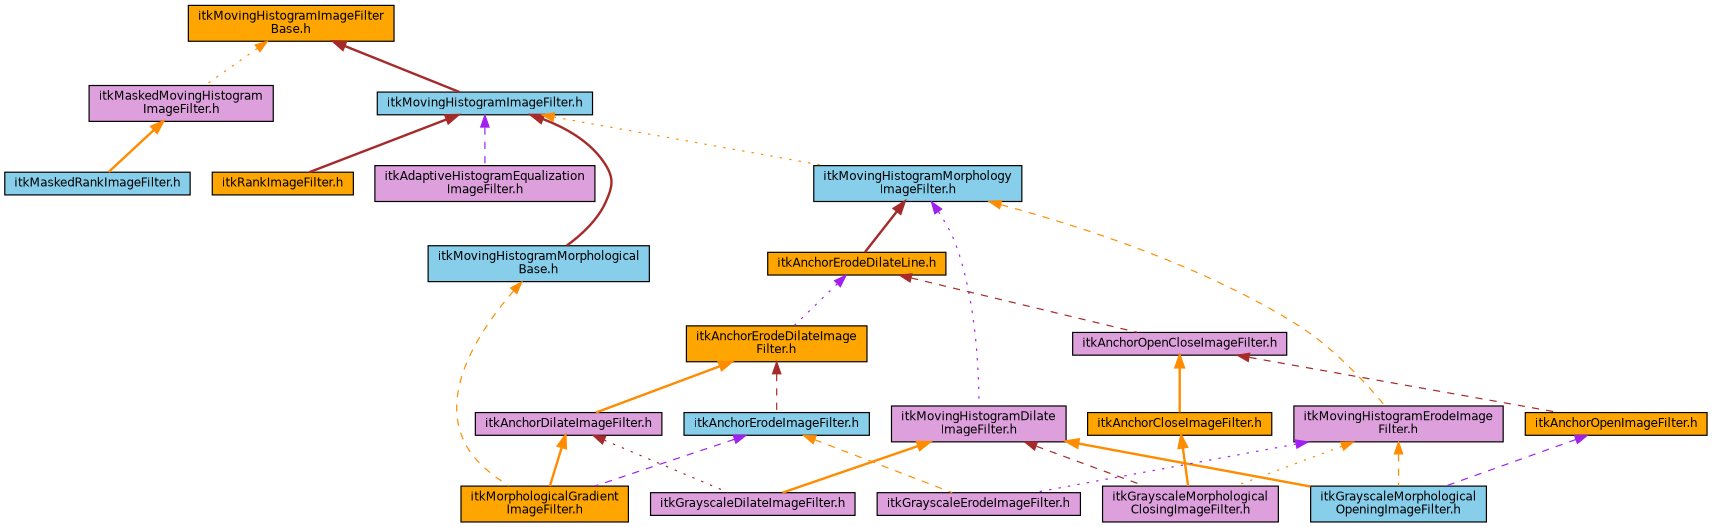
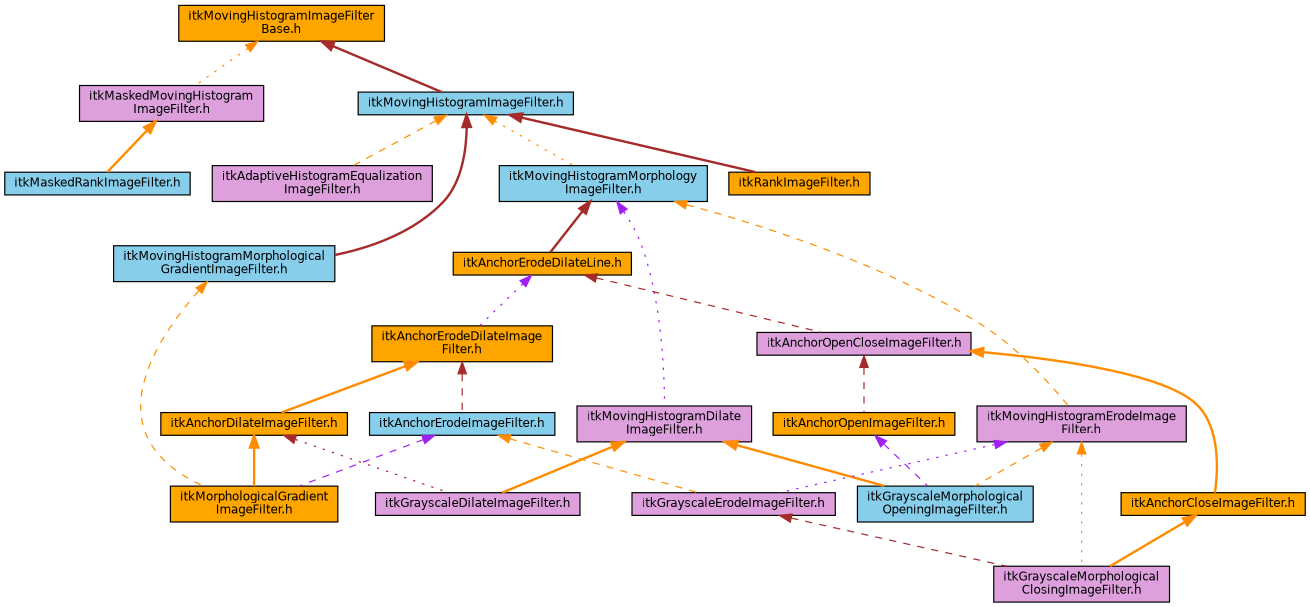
(485, 146) -> (395, 143)
(539, 264) -> (224, 264)
(569, 424) -> (254, 424)
(1090, 466) -> (899, 542)
